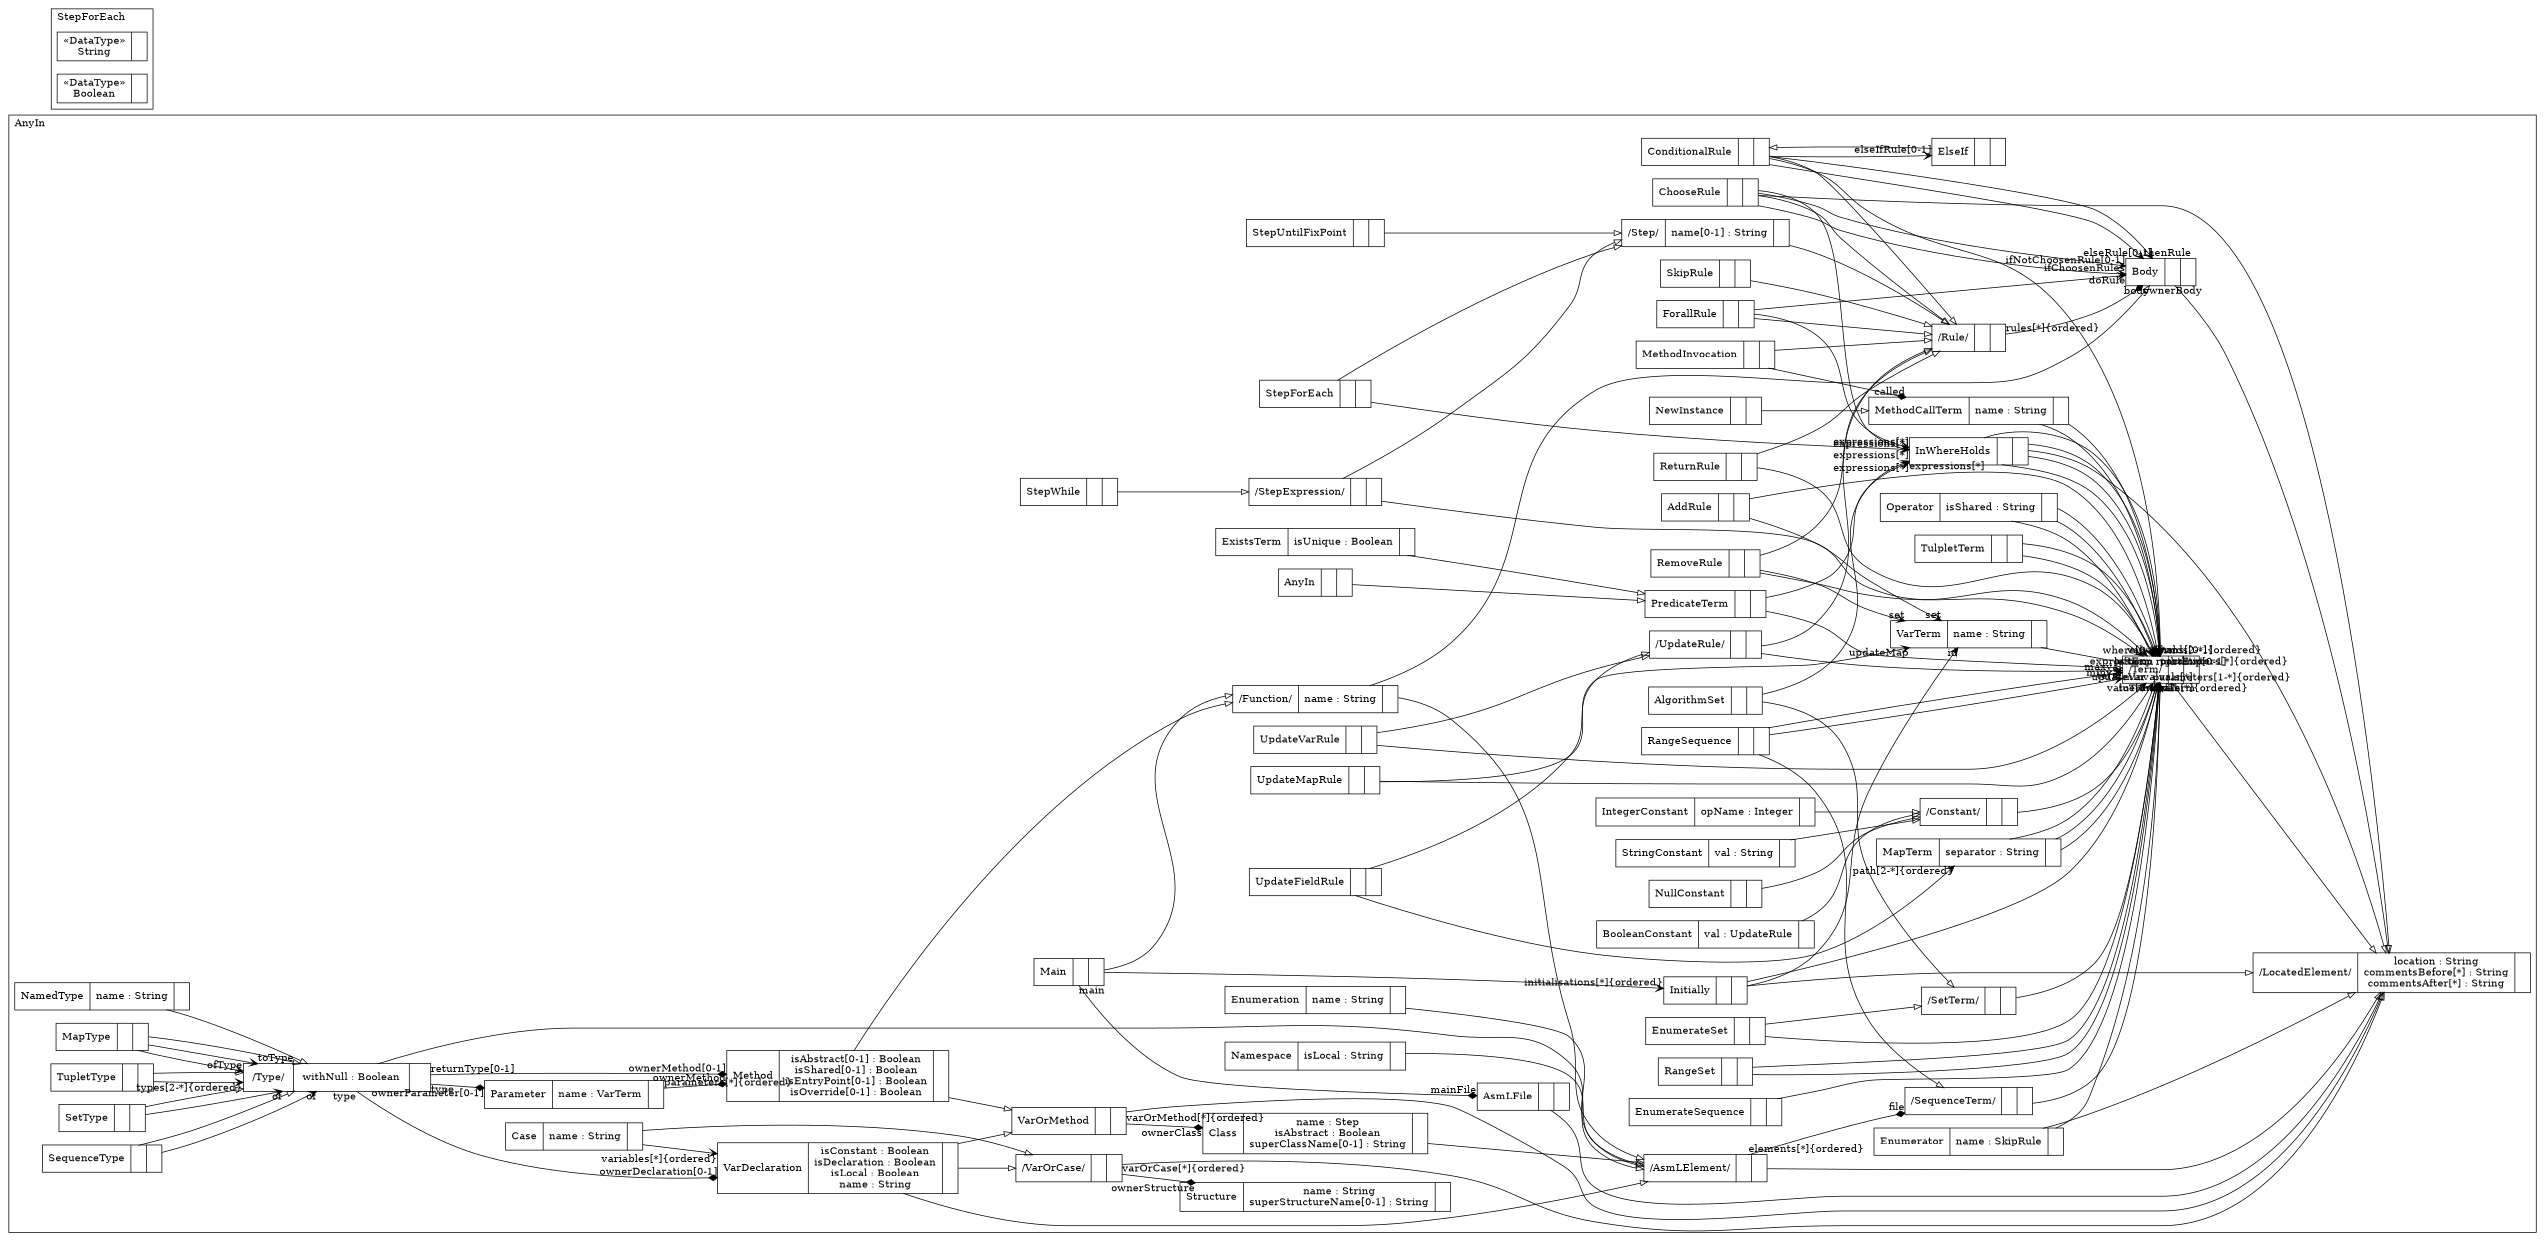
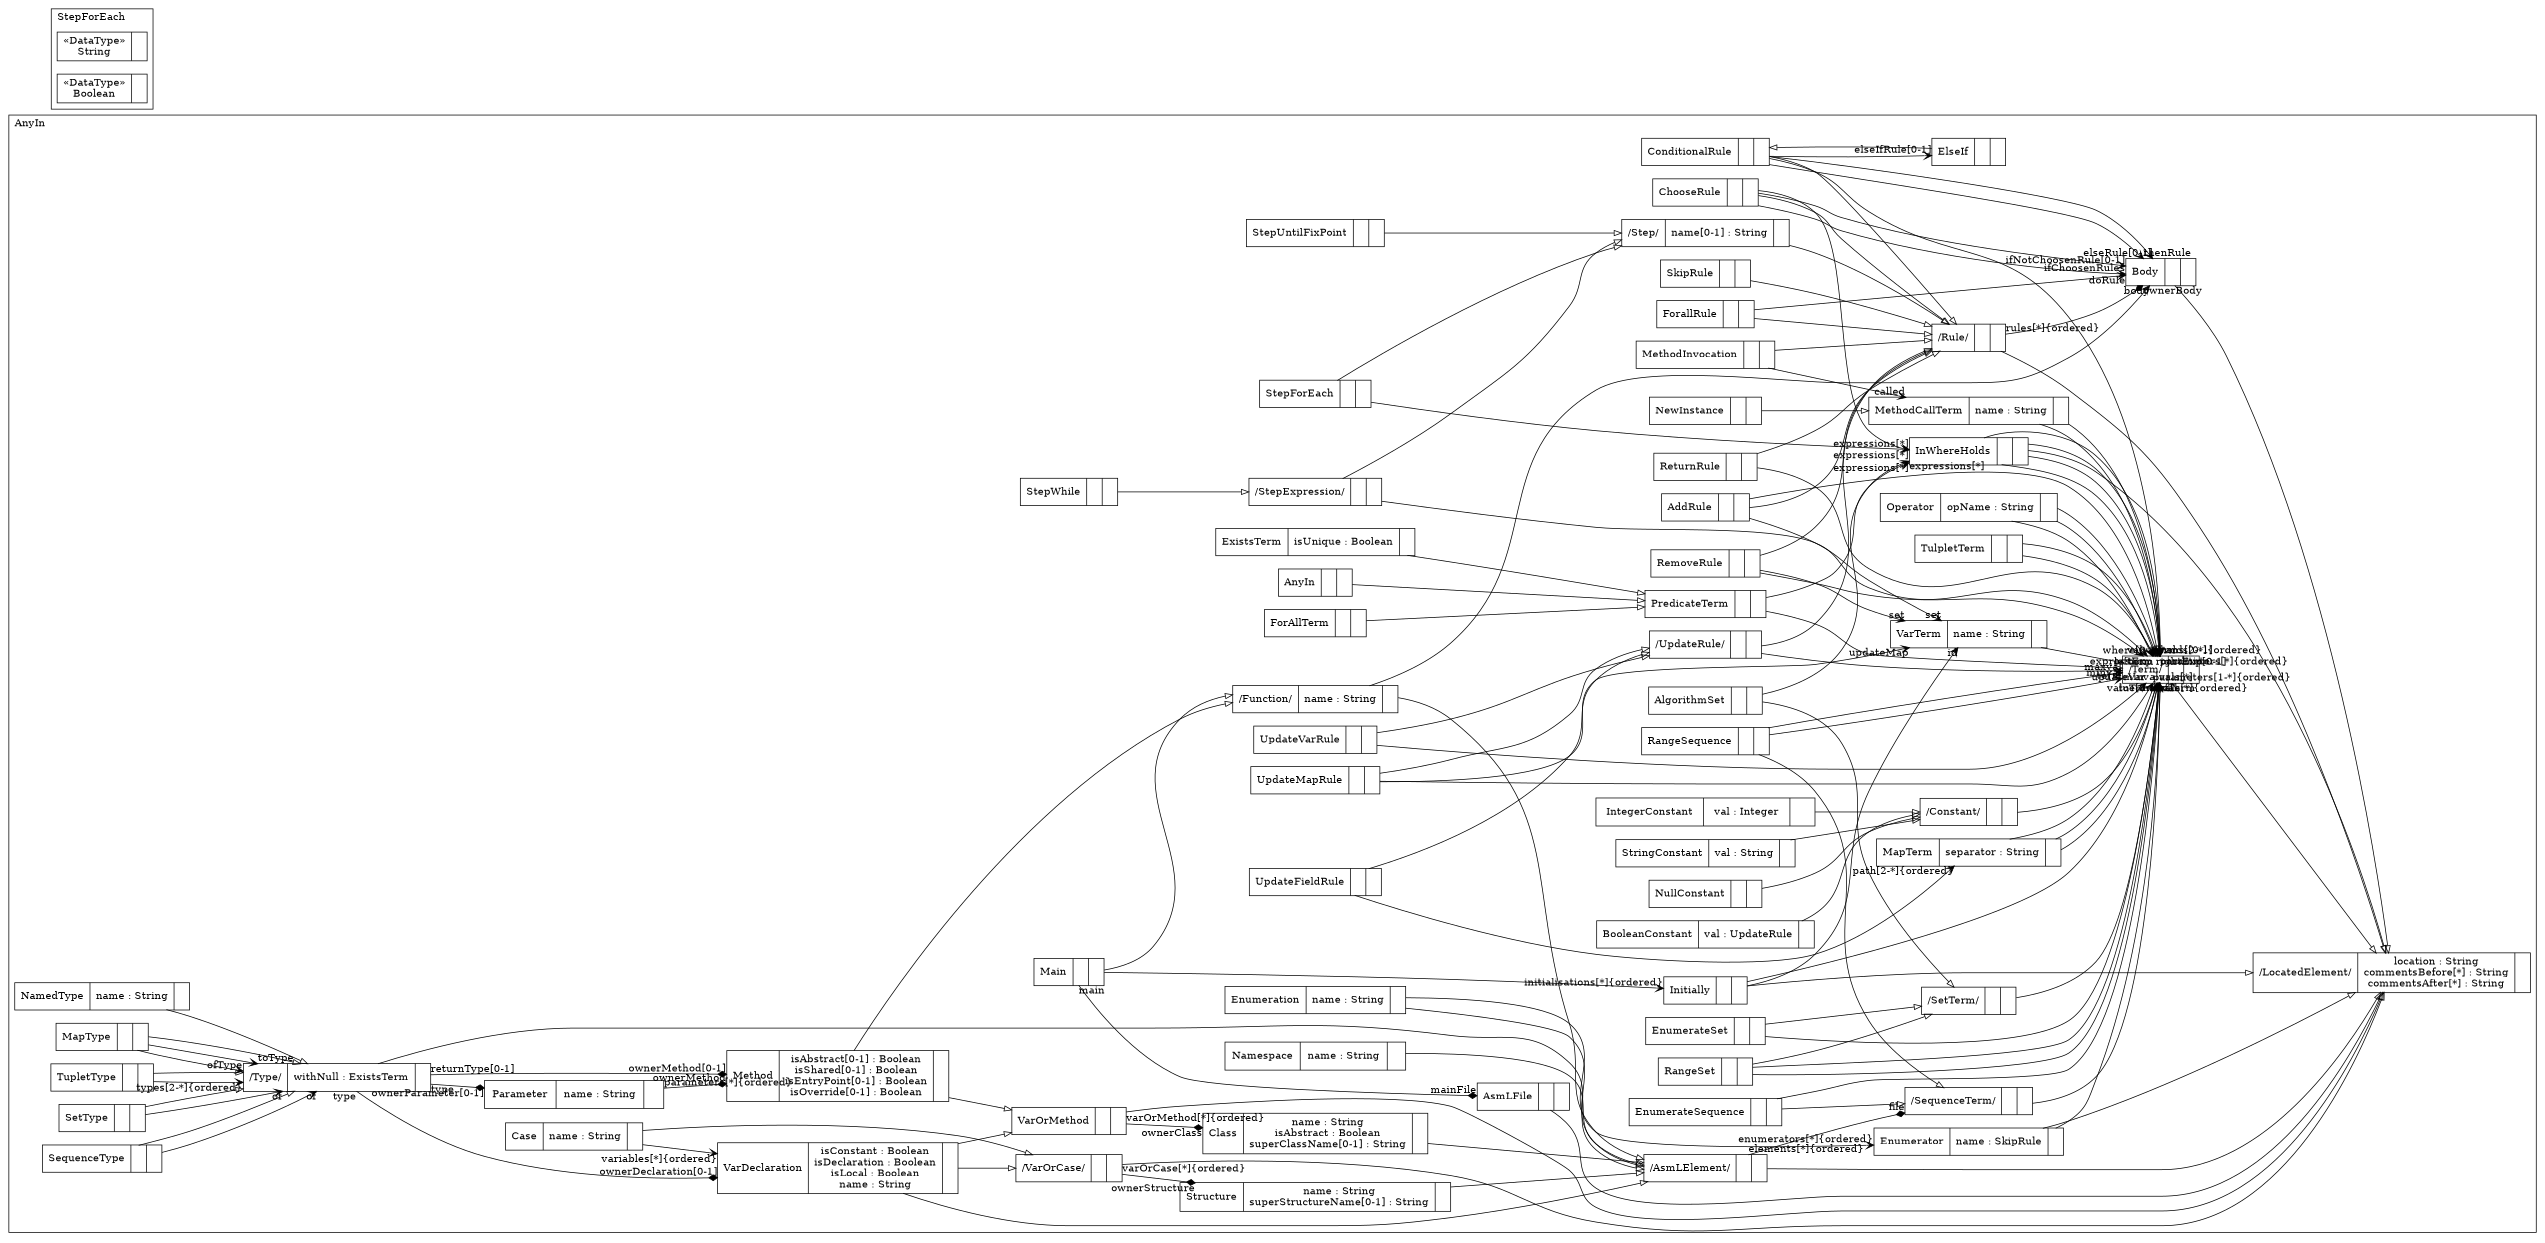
(2281, 354) -> (2247, 609)
(1839, 369) -> none
(1688, 376) -> (1688, 376)
(1807, 376) -> (1807, 376)
none -> (1838, 459)
(1991, 507) -> (1991, 507)
none -> (1315, 623)
none -> (1529, 740)
(1747, 812) -> (1747, 812)
none -> (1831, 1047)
(1344, 1056) -> (1344, 1056)
(351, 1077) -> (351, 1077)
(600, 1094) -> (600, 1094)
none -> (1840, 1107)
(1328, 1122) -> (1328, 1122)
none -> (1616, 1139)
none -> (1544, 1180)
